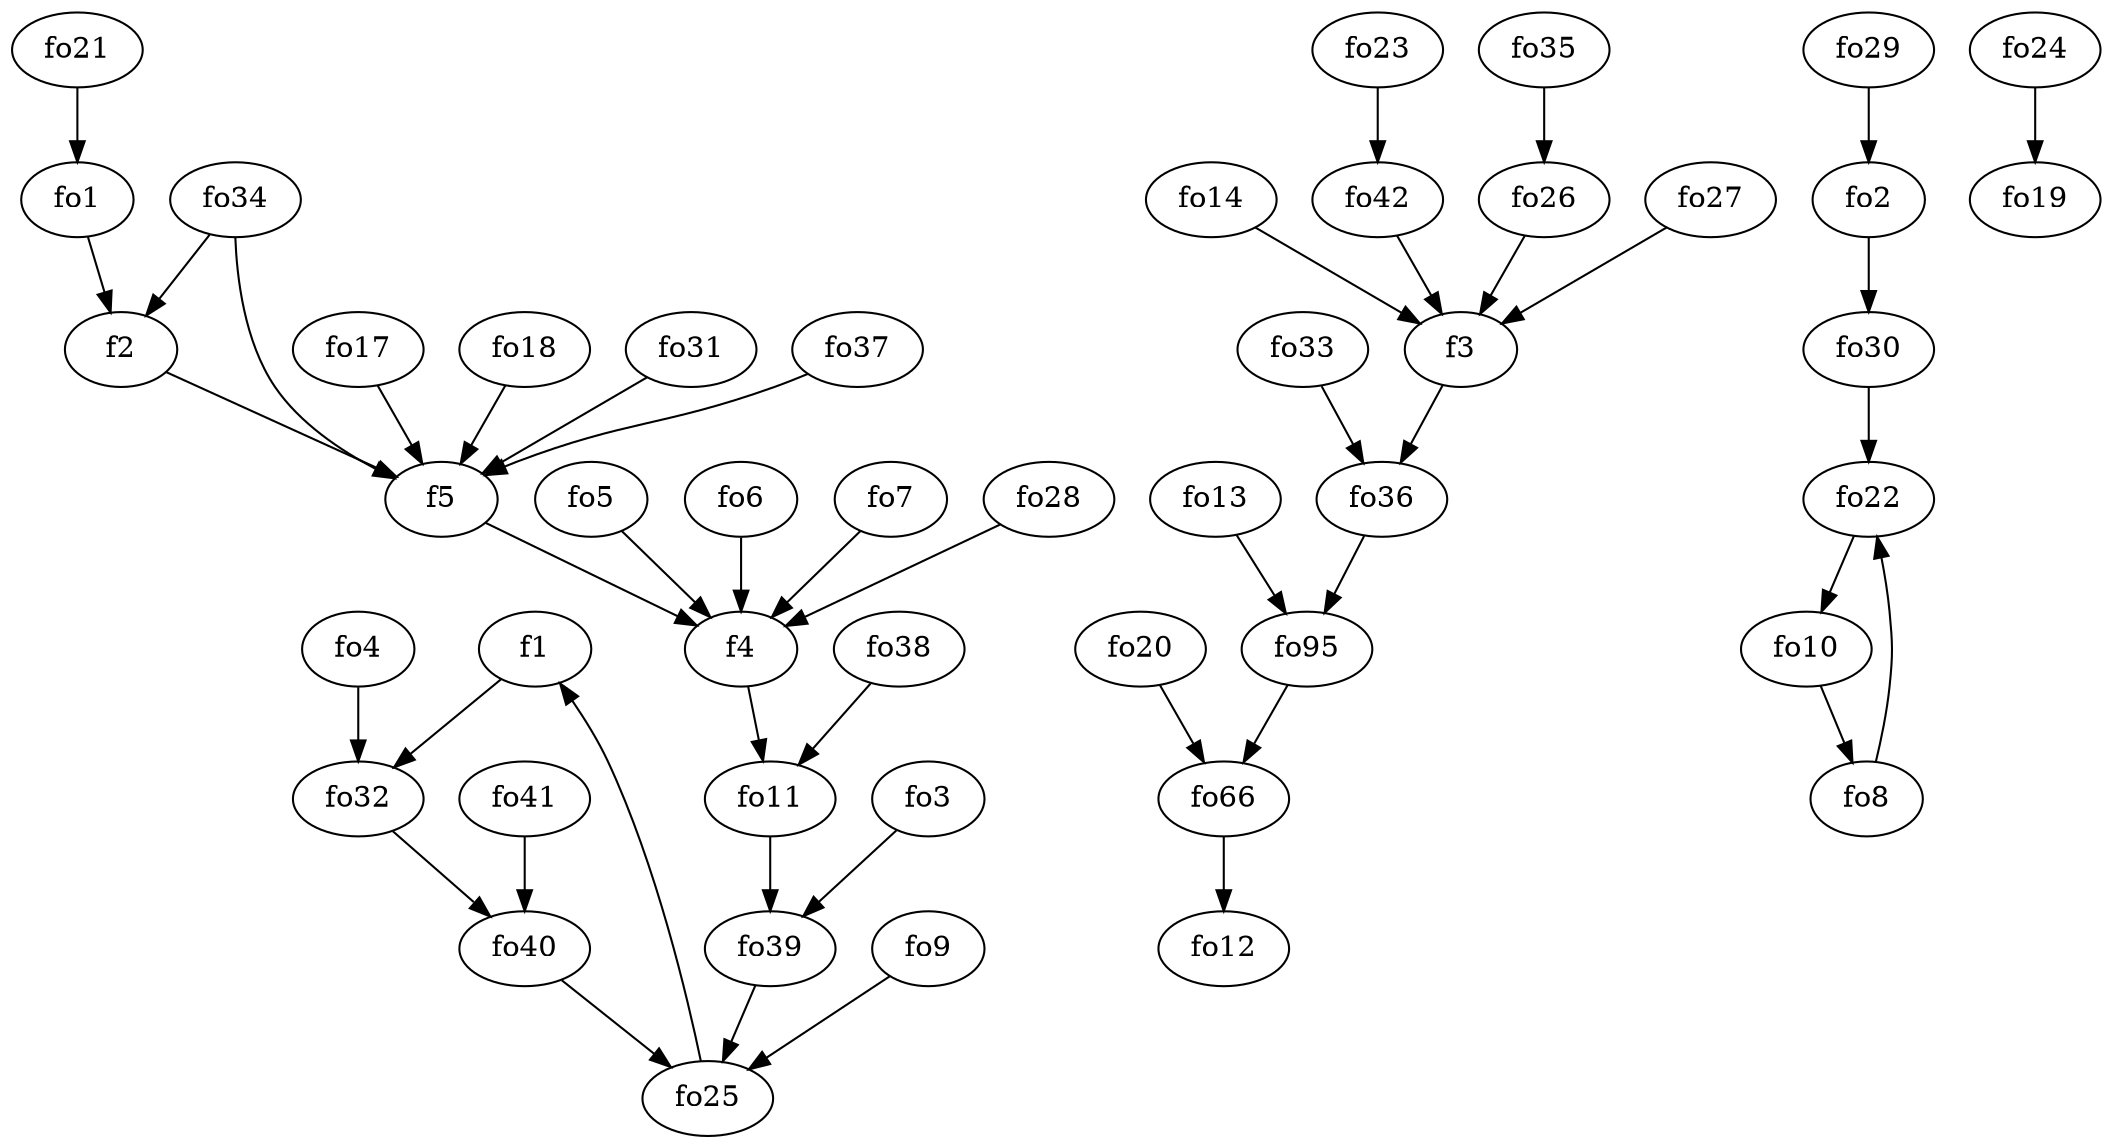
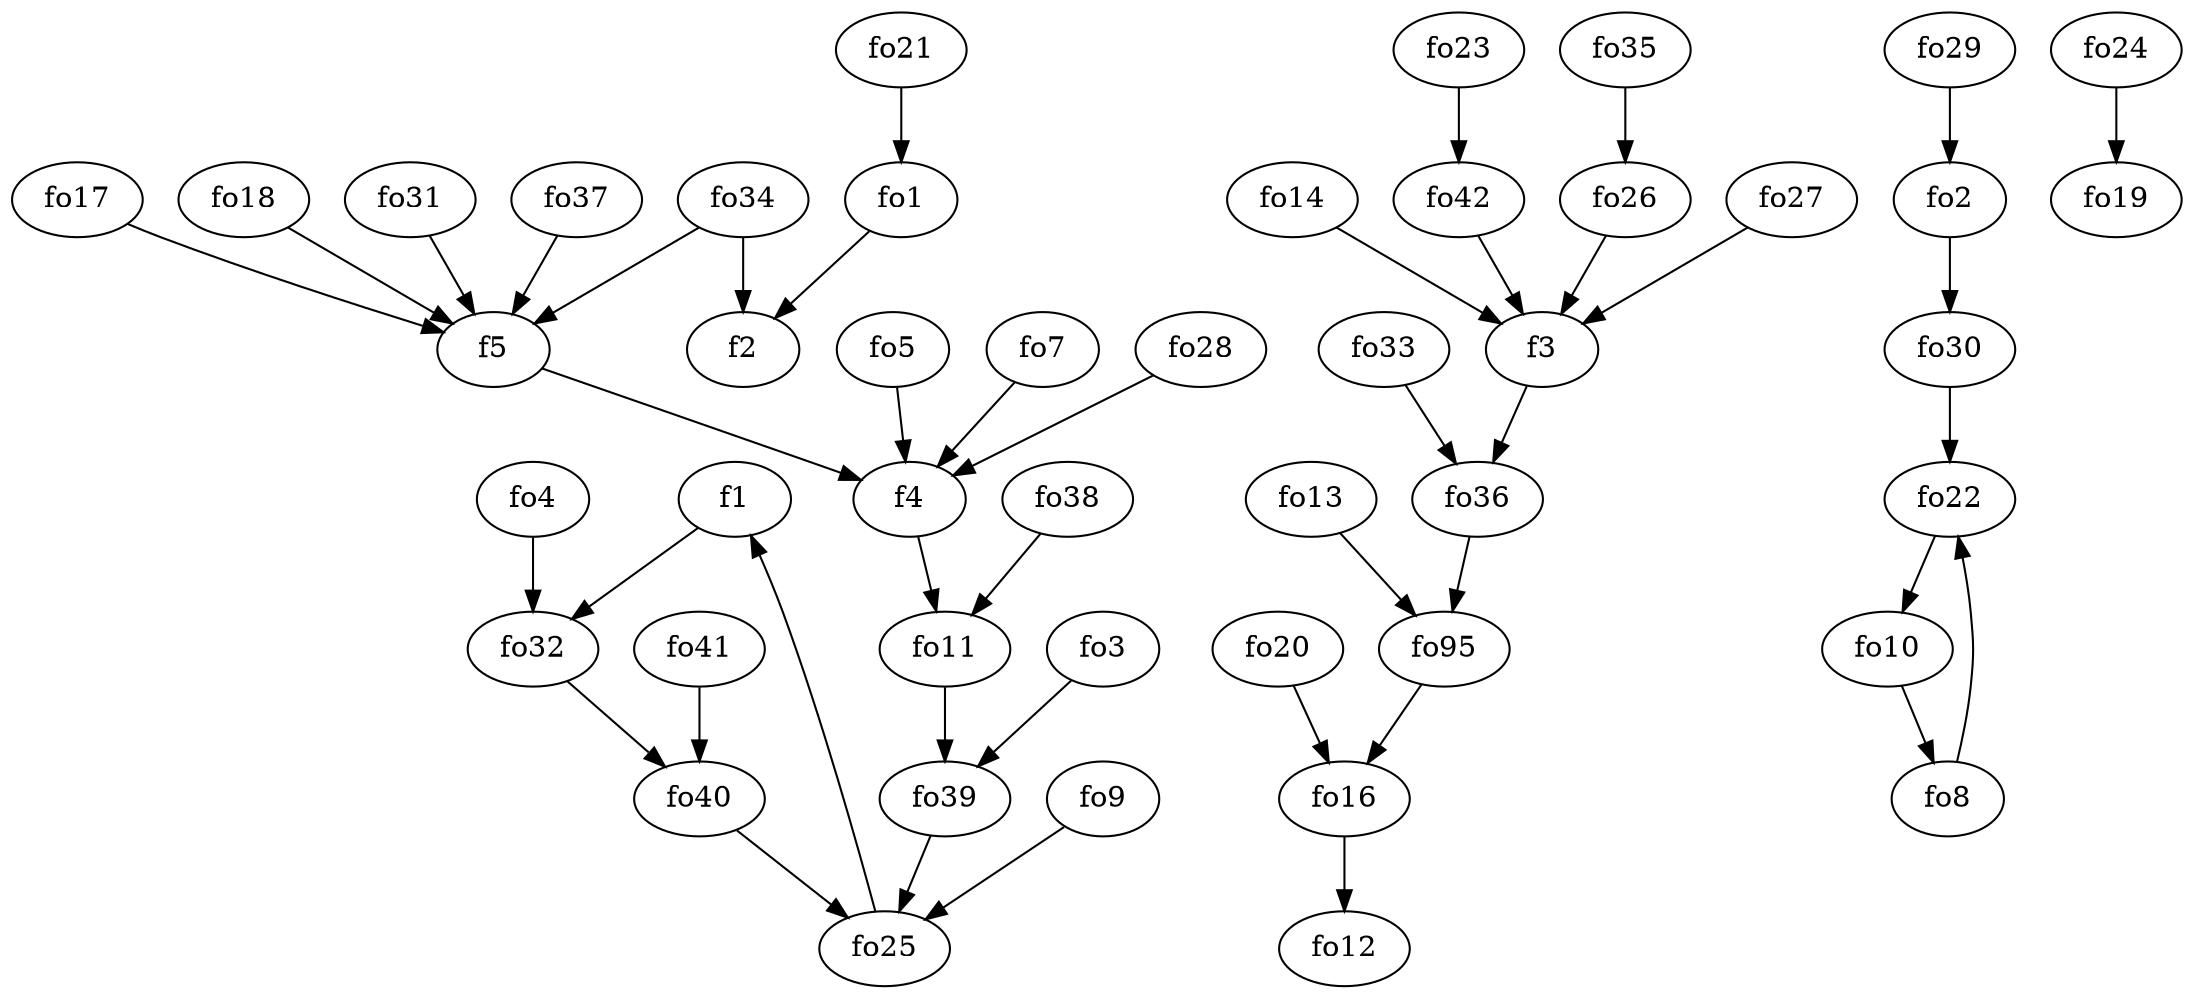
(272, 420) -> none
(741, 499) -> none
(1224, 799) -> (1344, 799)
